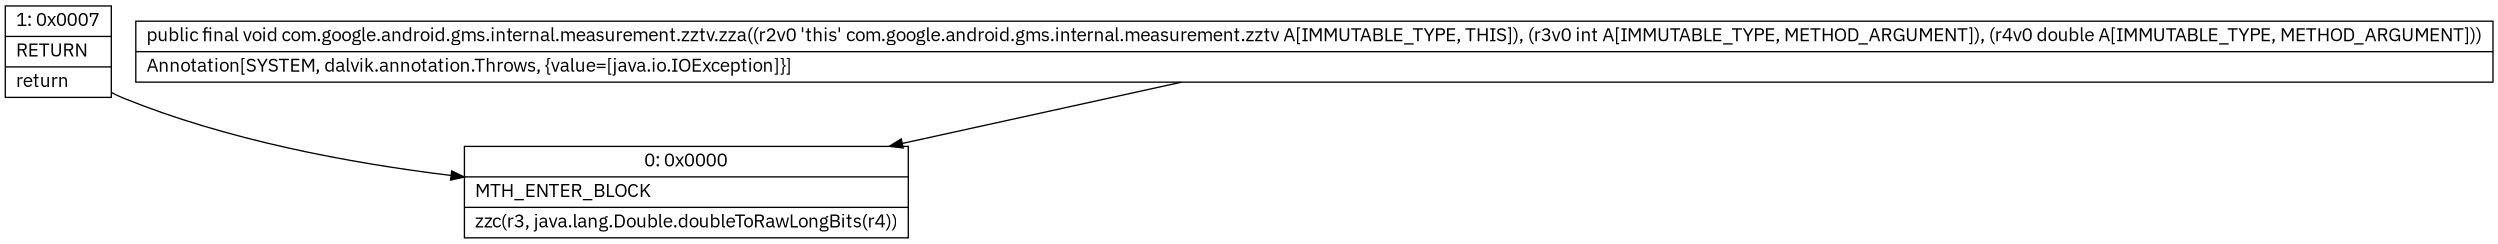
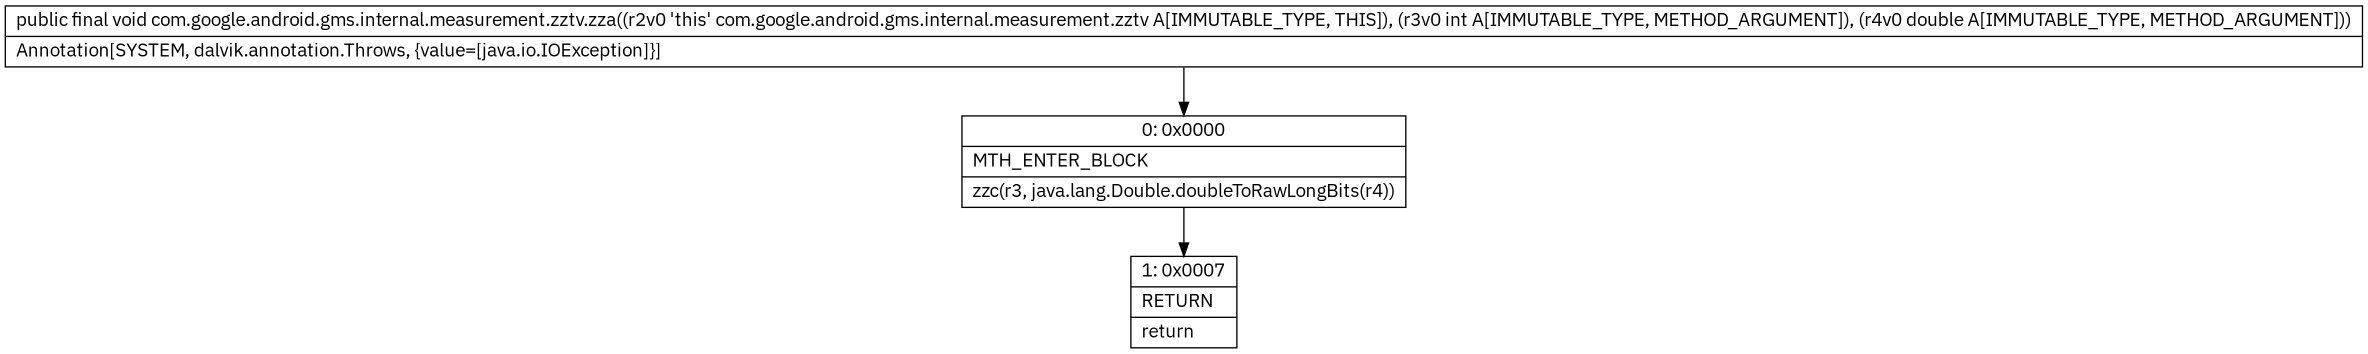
(278, 146) -> (1184, 225)
